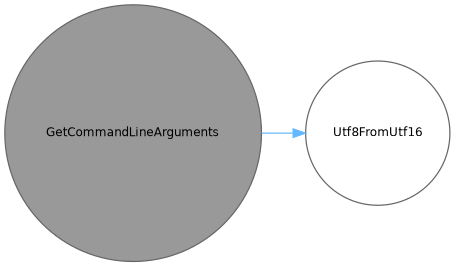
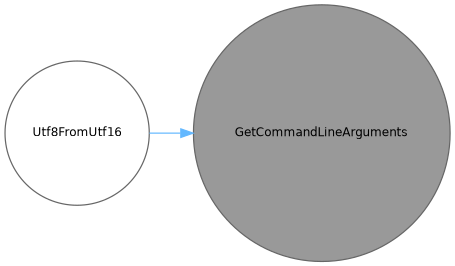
(277, 133) -> (165, 133)
